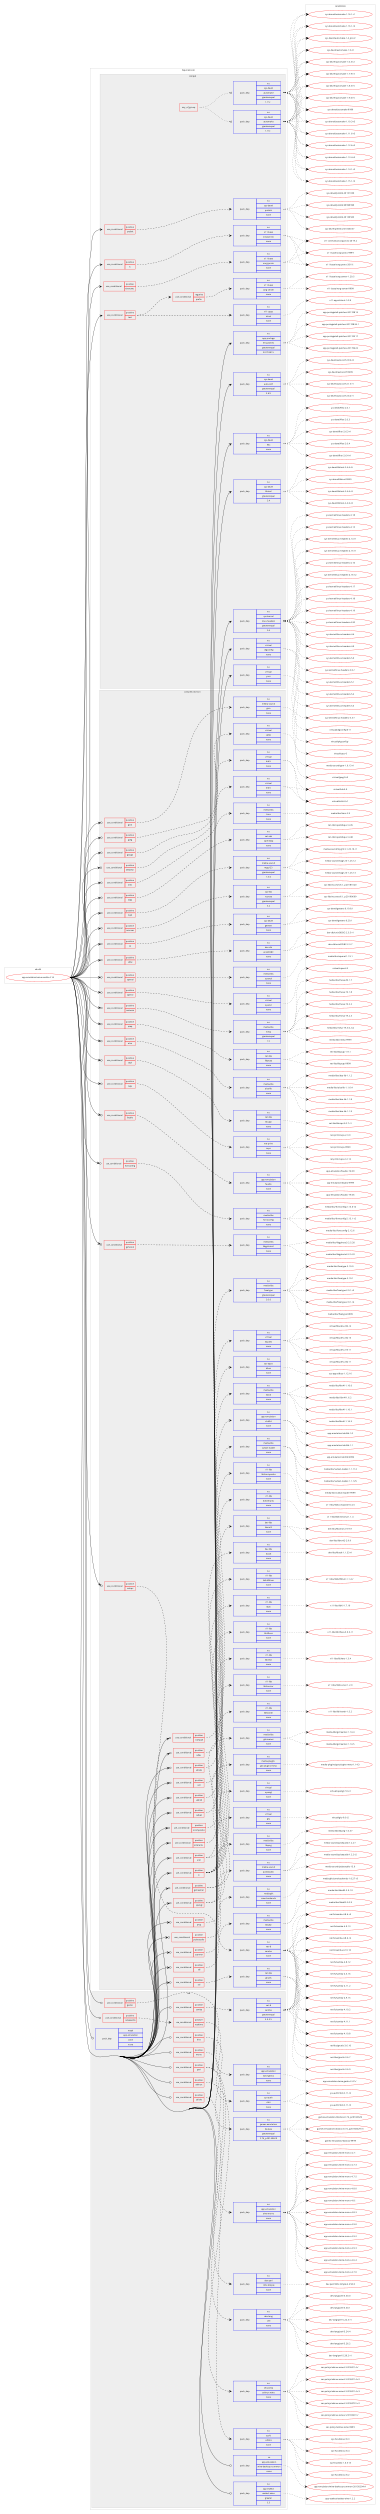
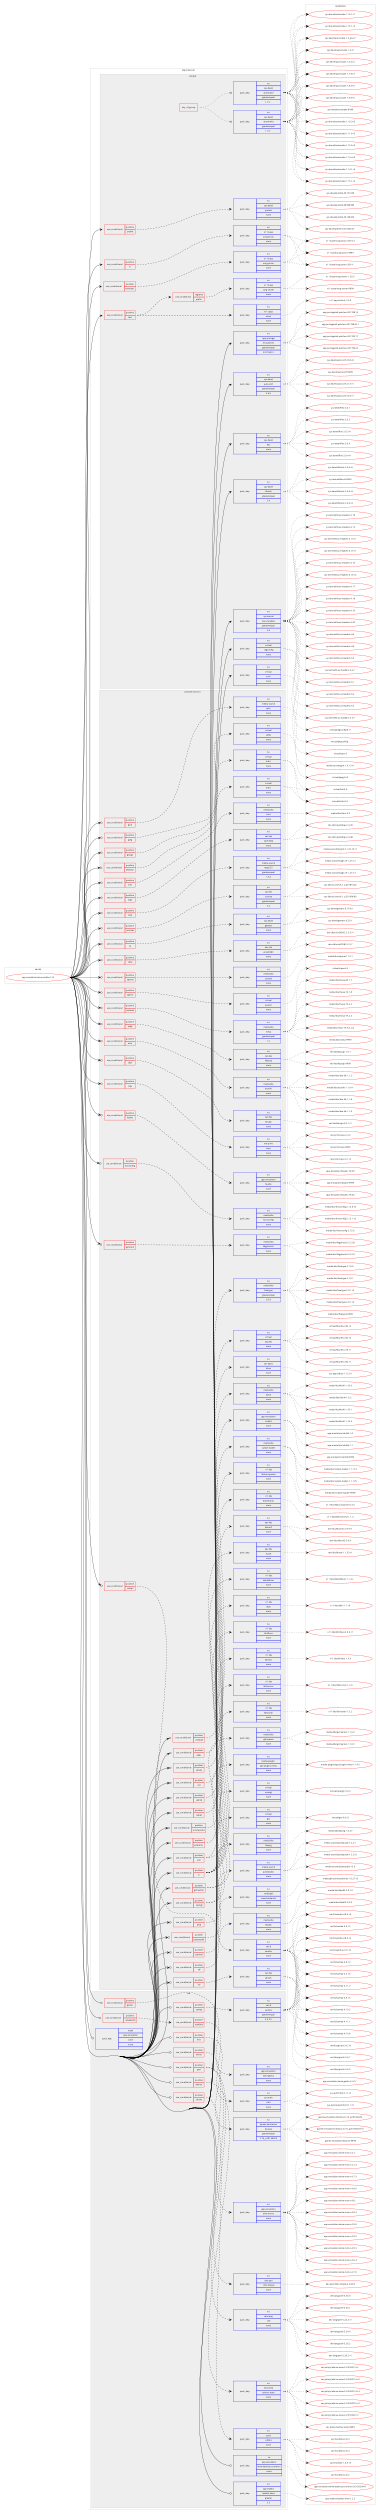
(340, 241) -> (340, 241)
(340, 2105) -> (340, 2105)
